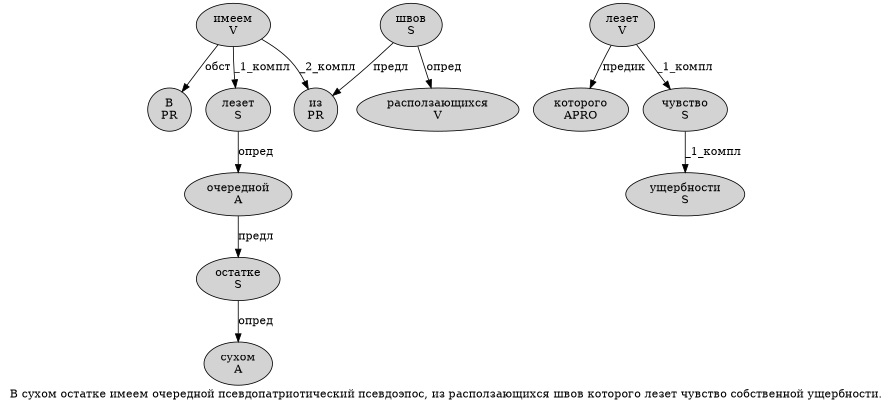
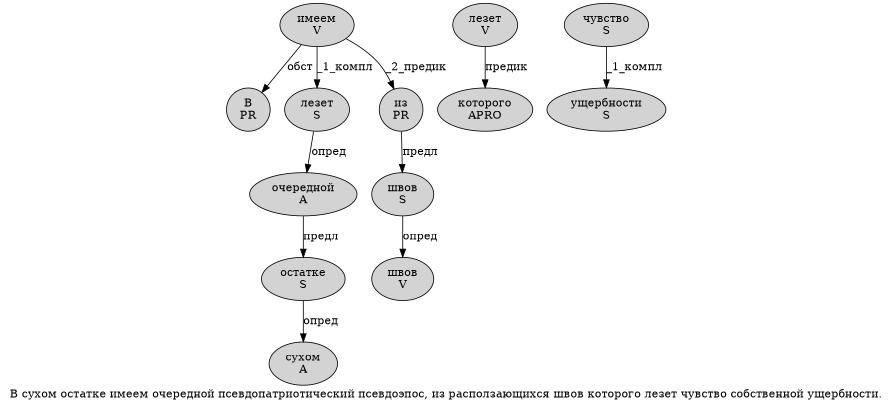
(651, 64) -> none
(328, 67) -> (416, 67)
(367, 67) -> (402, 148)
(438, 110) -> (403, 279)
